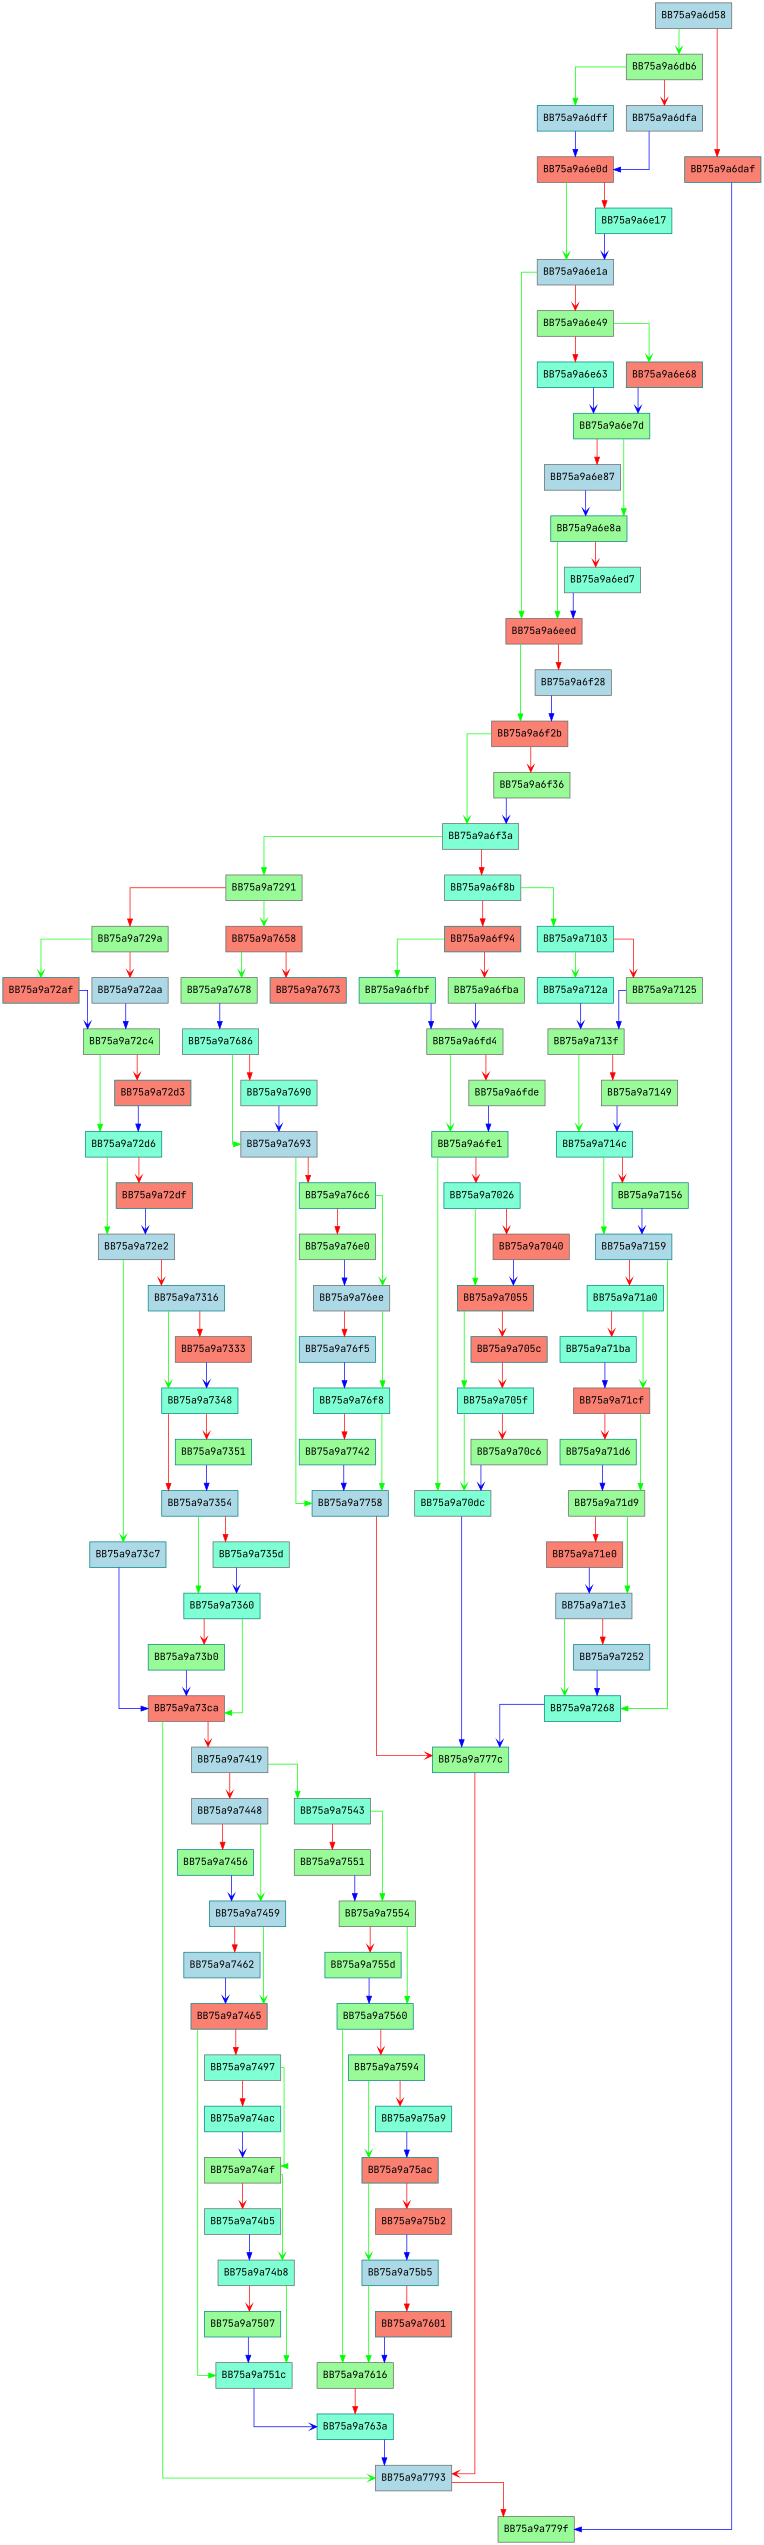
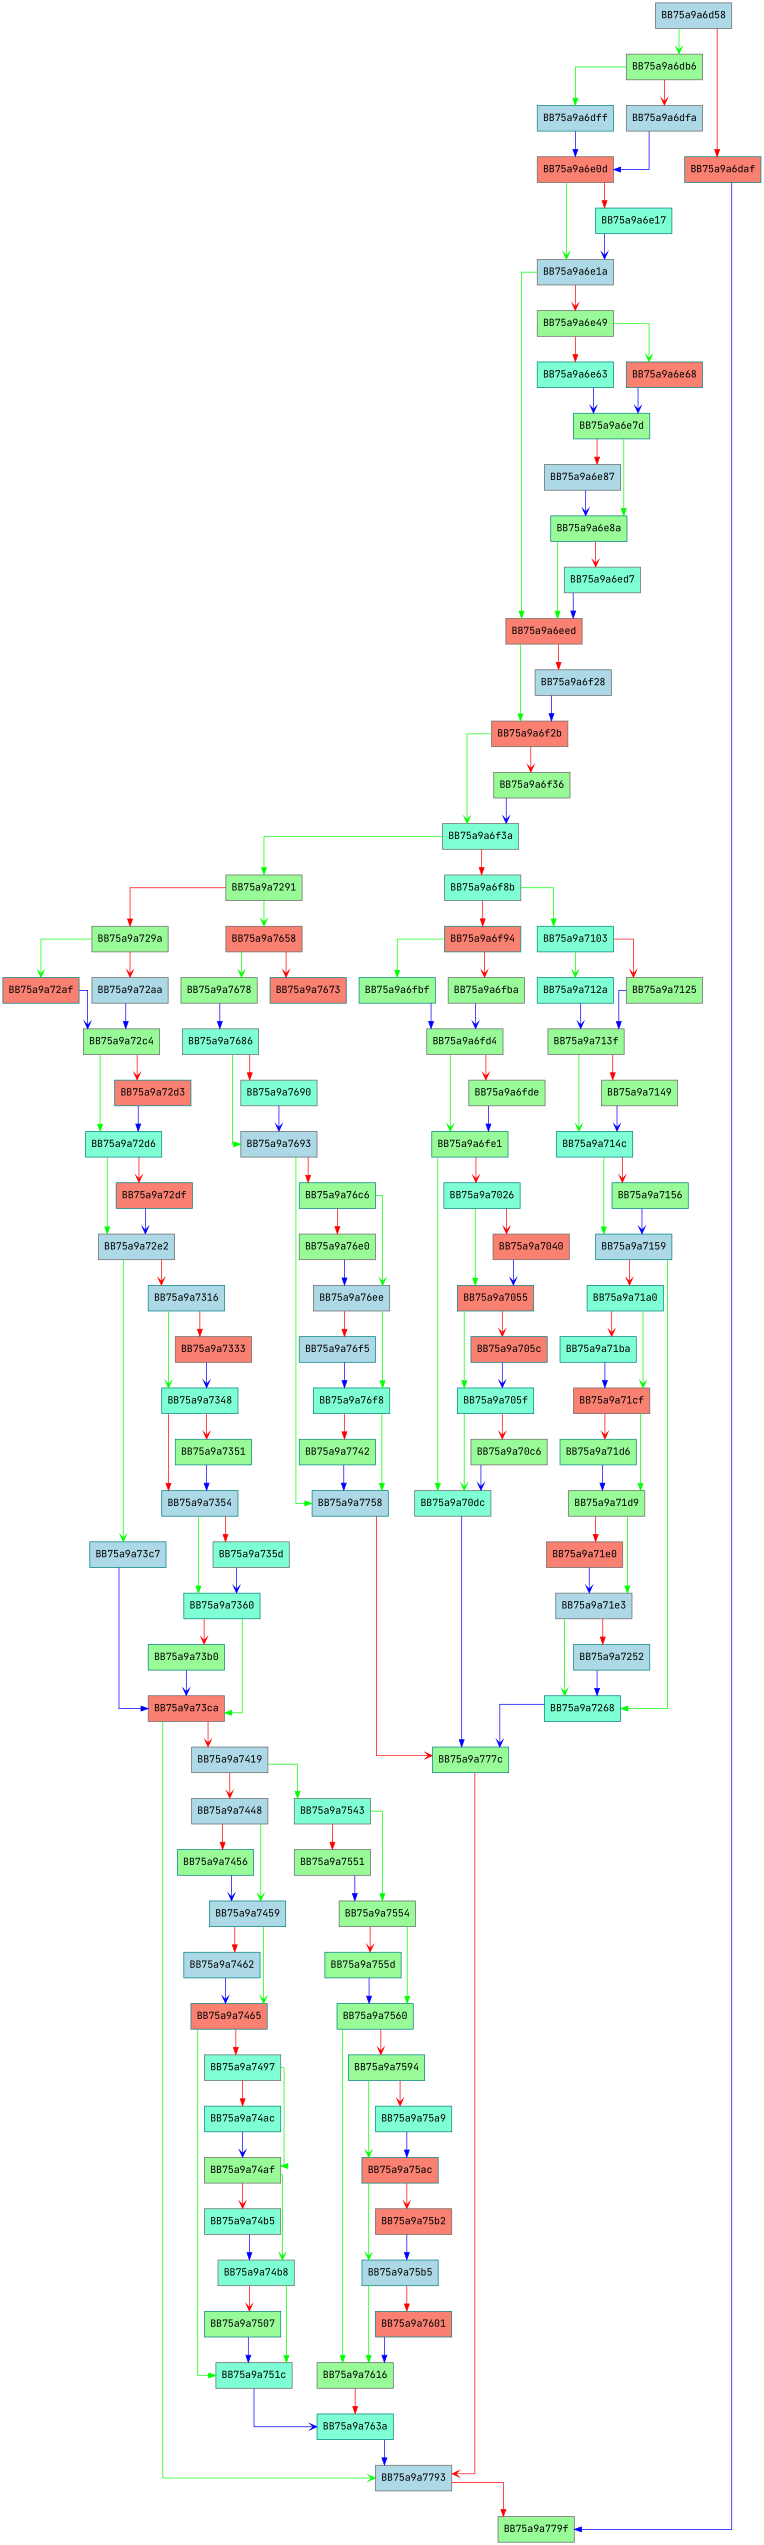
(502, 1371) -> (502, 1371)
